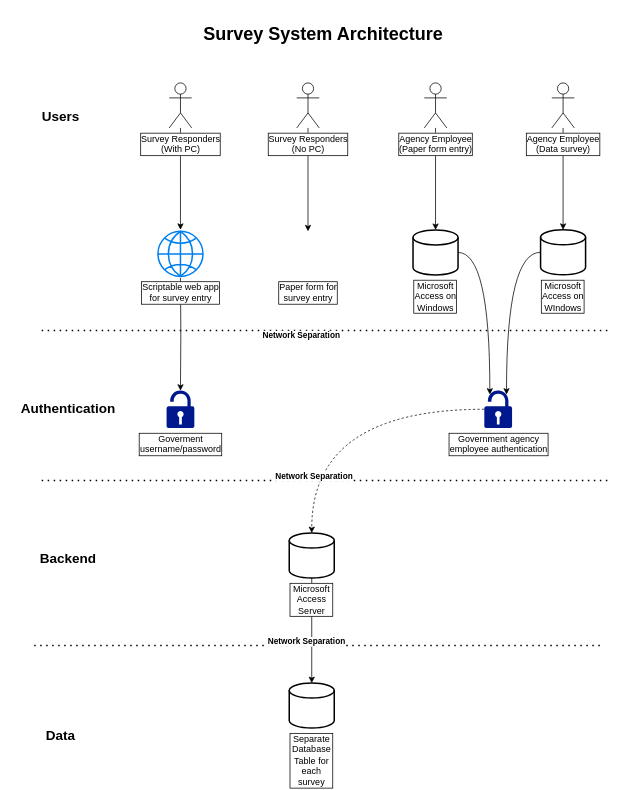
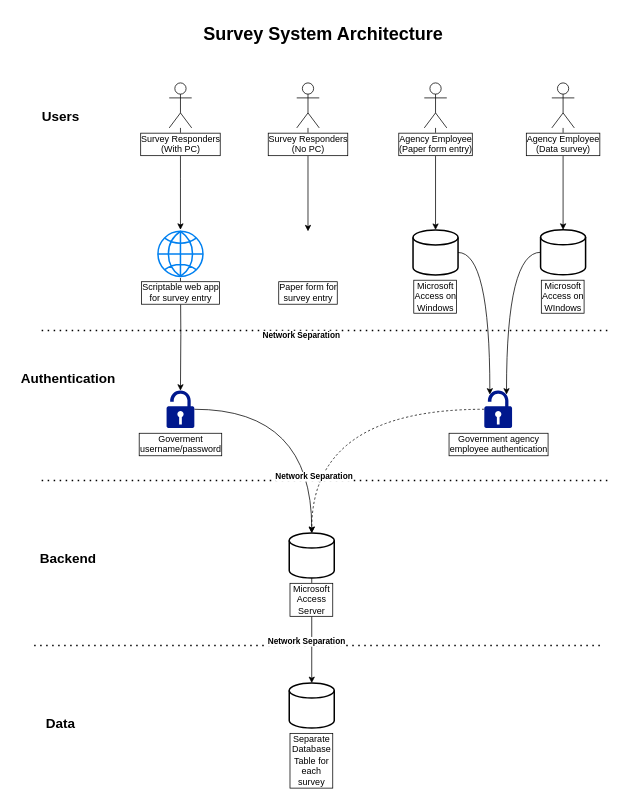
(68, 409) -> (68, 379)
none -> (259, 423)
(60, 735) -> (60, 724)
